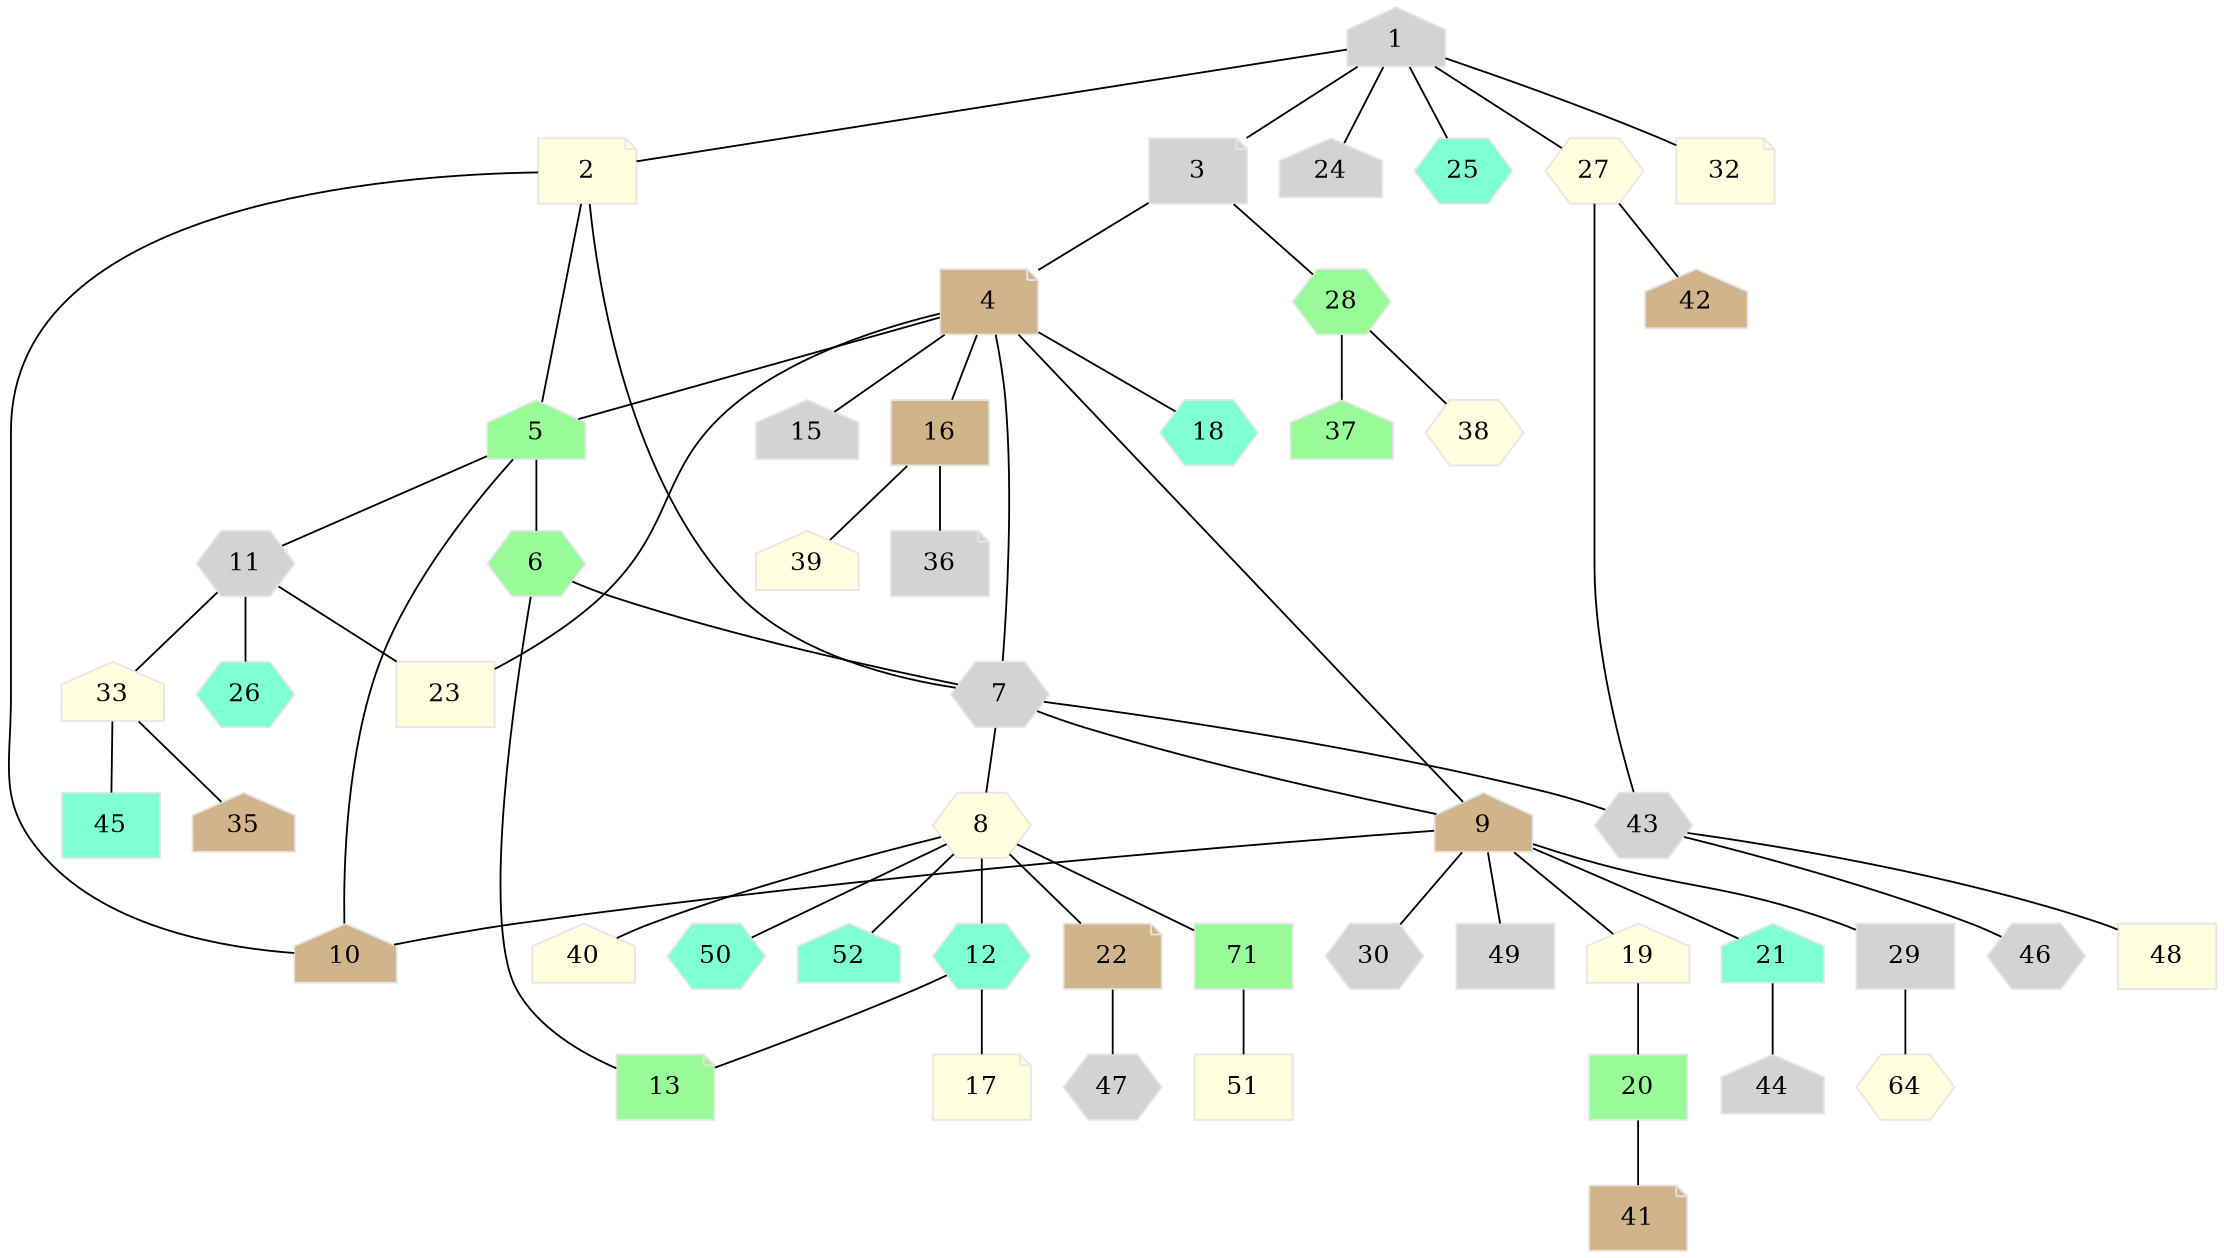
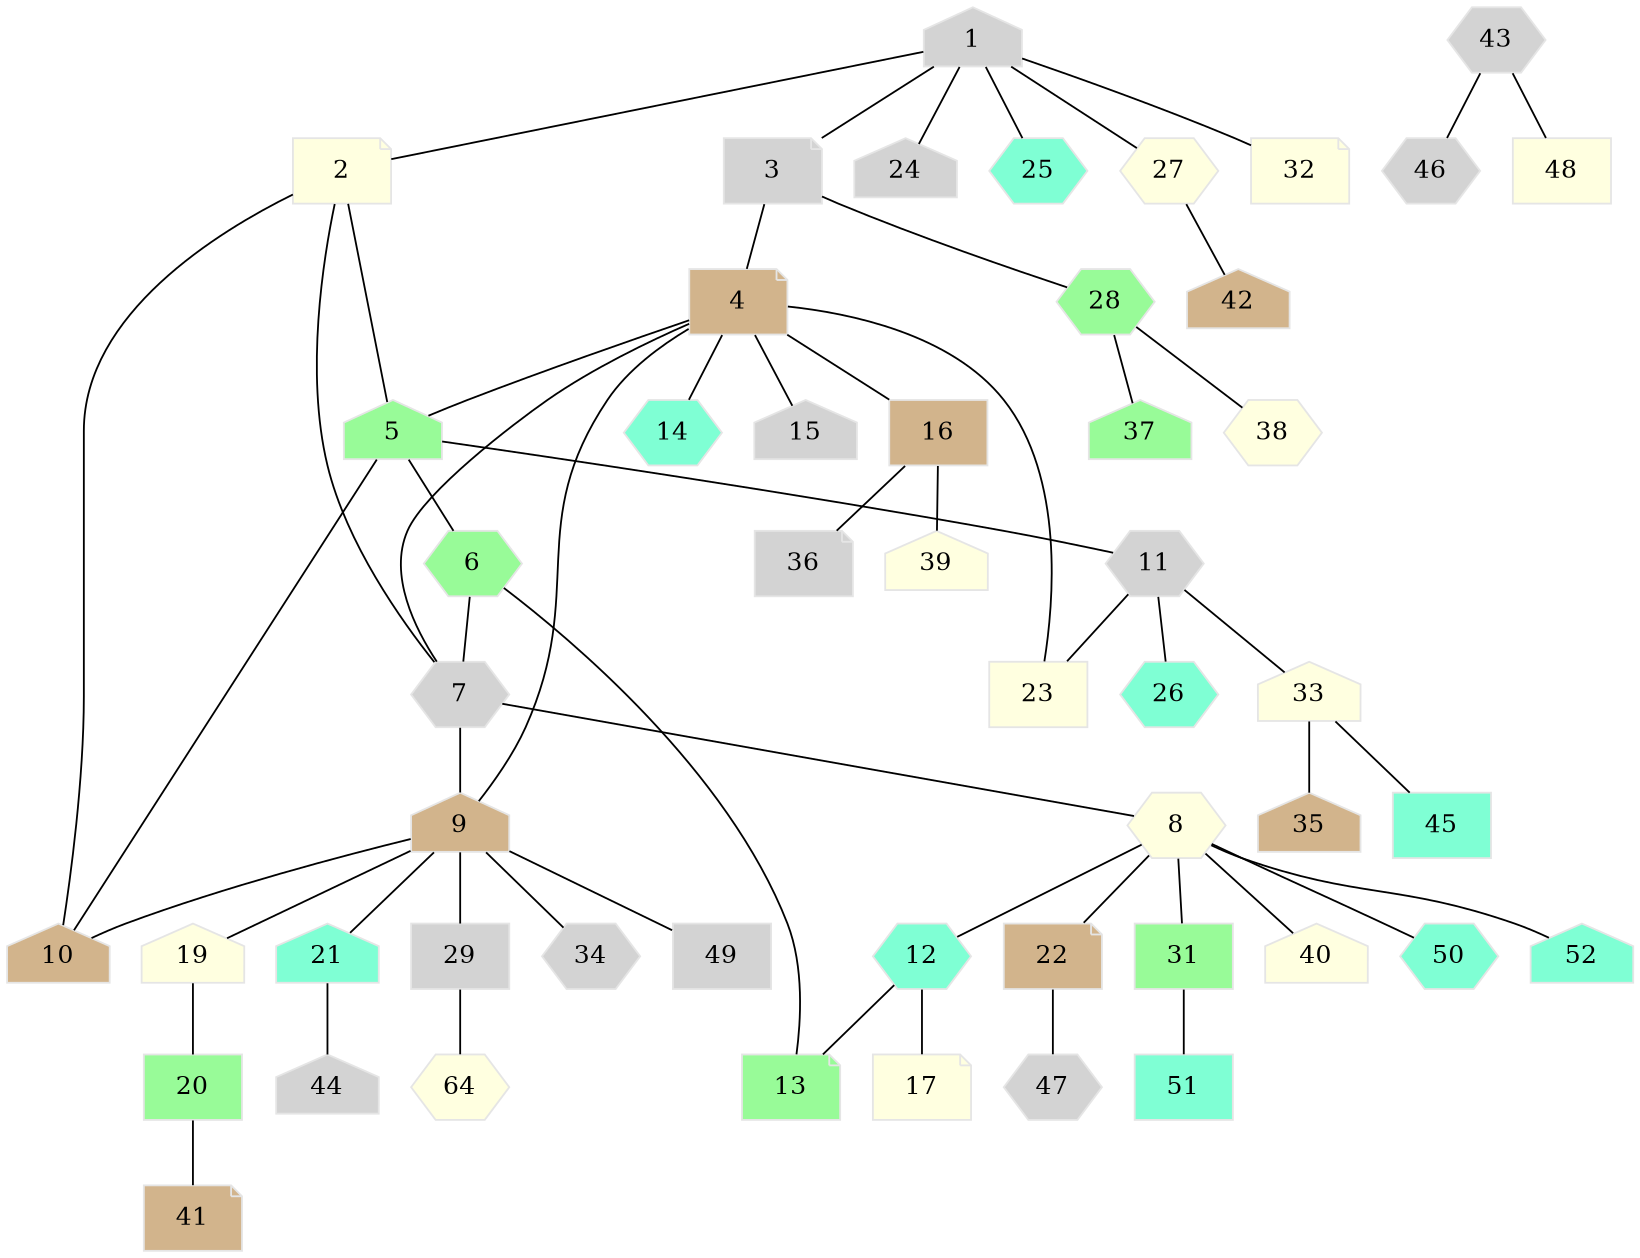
(1209, 433) -> (673, 433)
(1594, 500) -> none
(1327, 746) -> none
(1244, 956) -> (1184, 956)
(1375, 956) -> (591, 956)
(1244, 1087) -> (1184, 1087)
